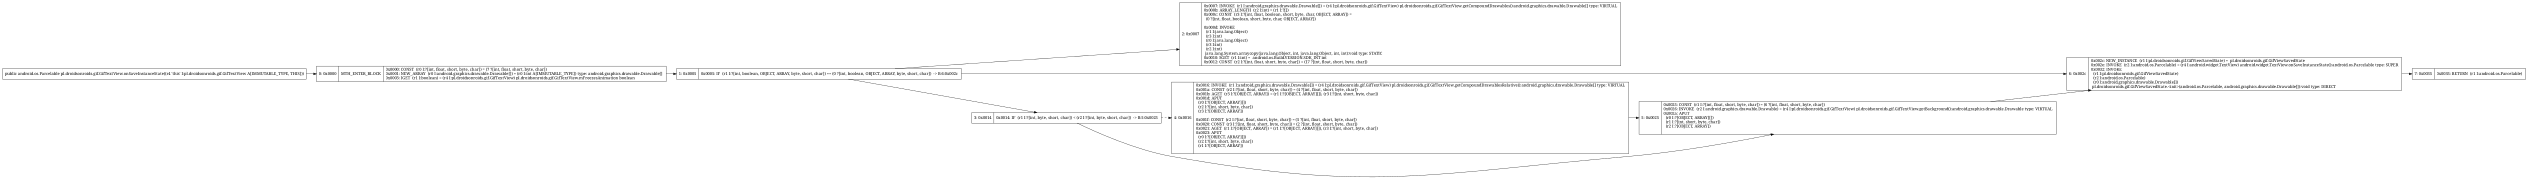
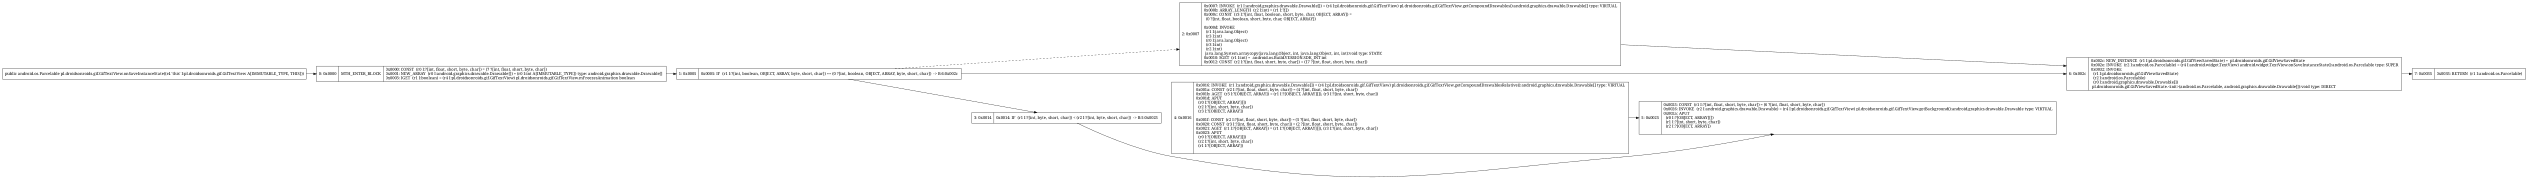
(1036, 59) -> (1036, 59)
(2039, 96) -> (1842, 55)
(1165, 118) -> none
